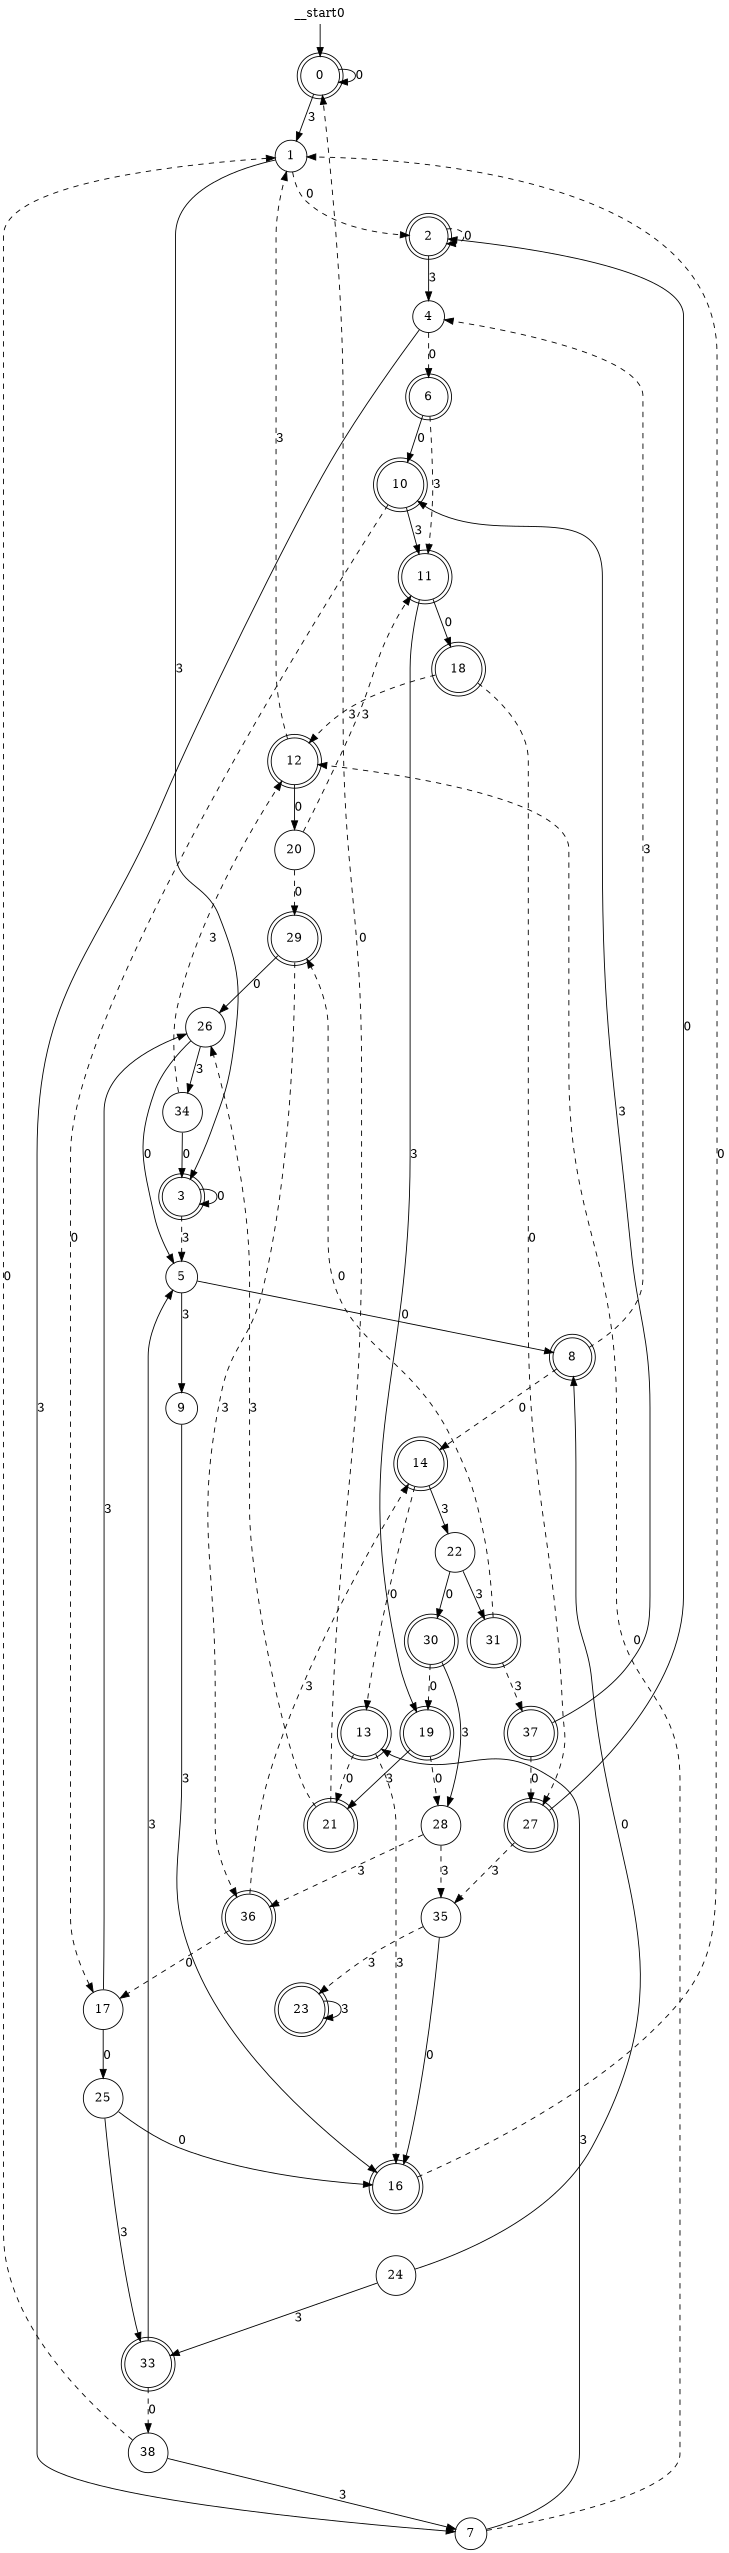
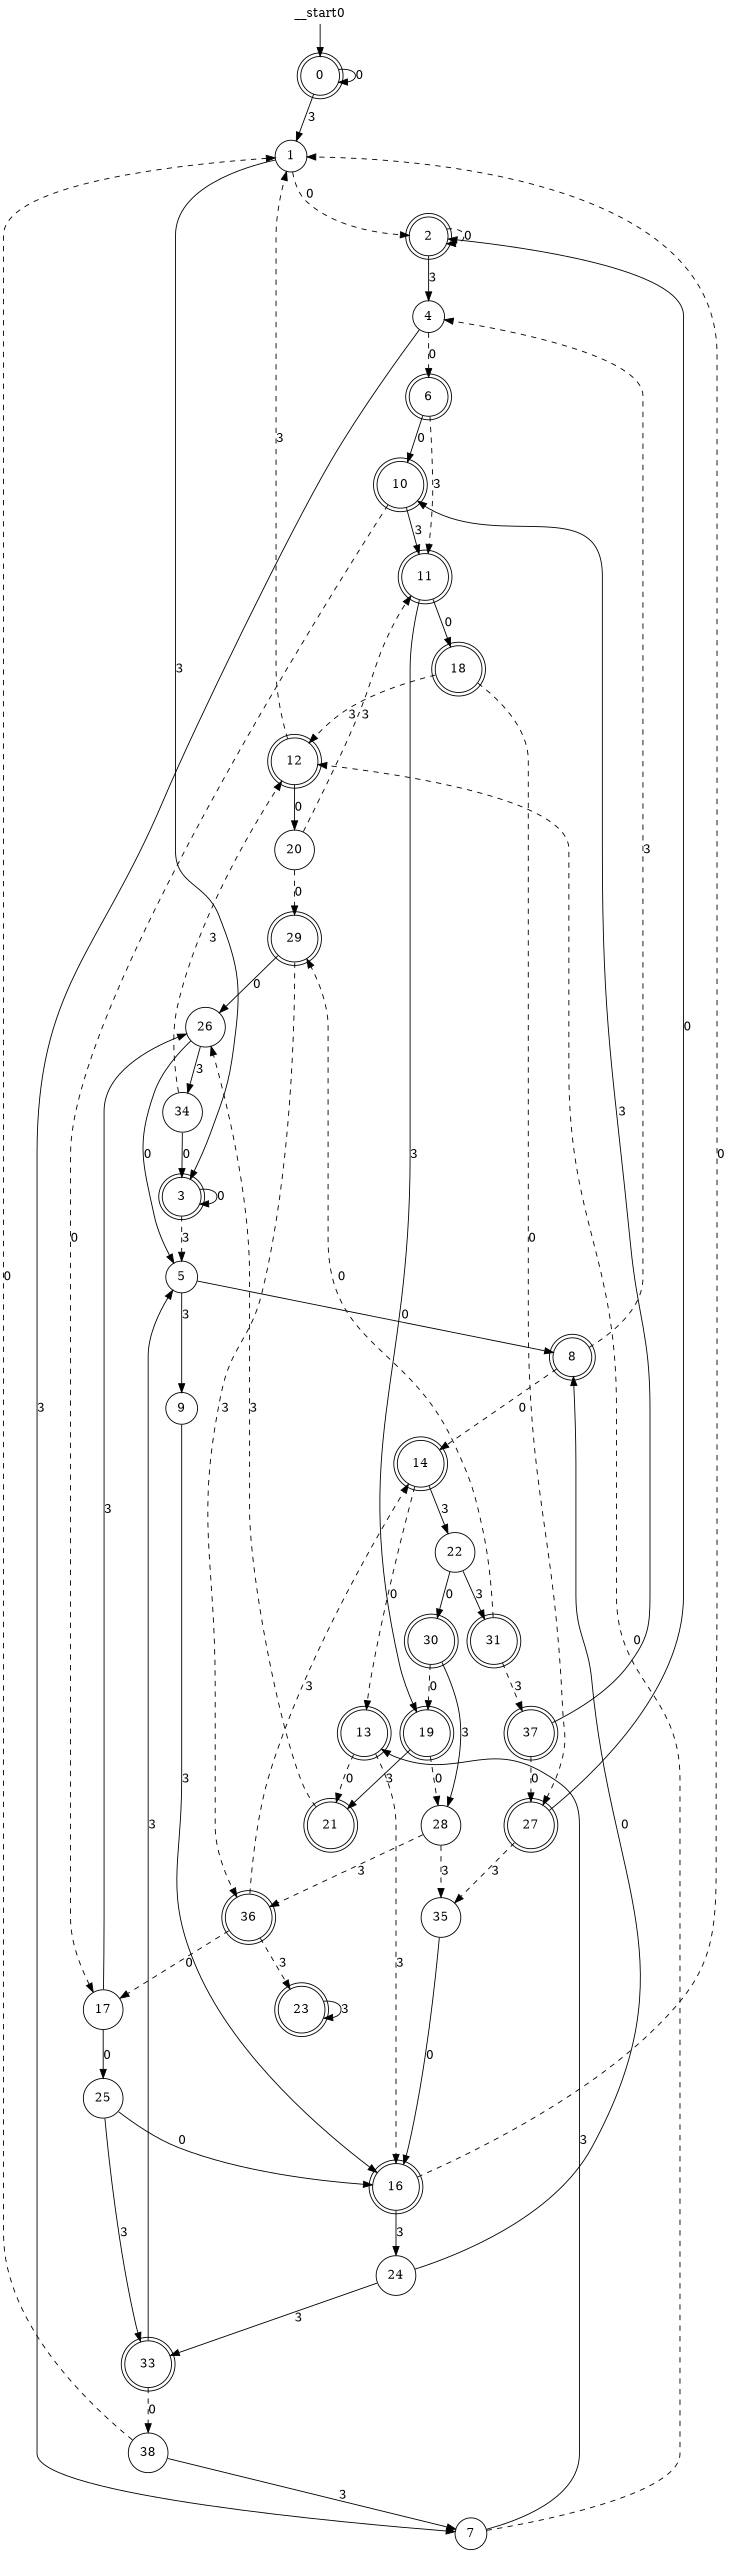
(357, 953) -> none
(373, 1954) -> (273, 1960)
none -> (396, 2229)
